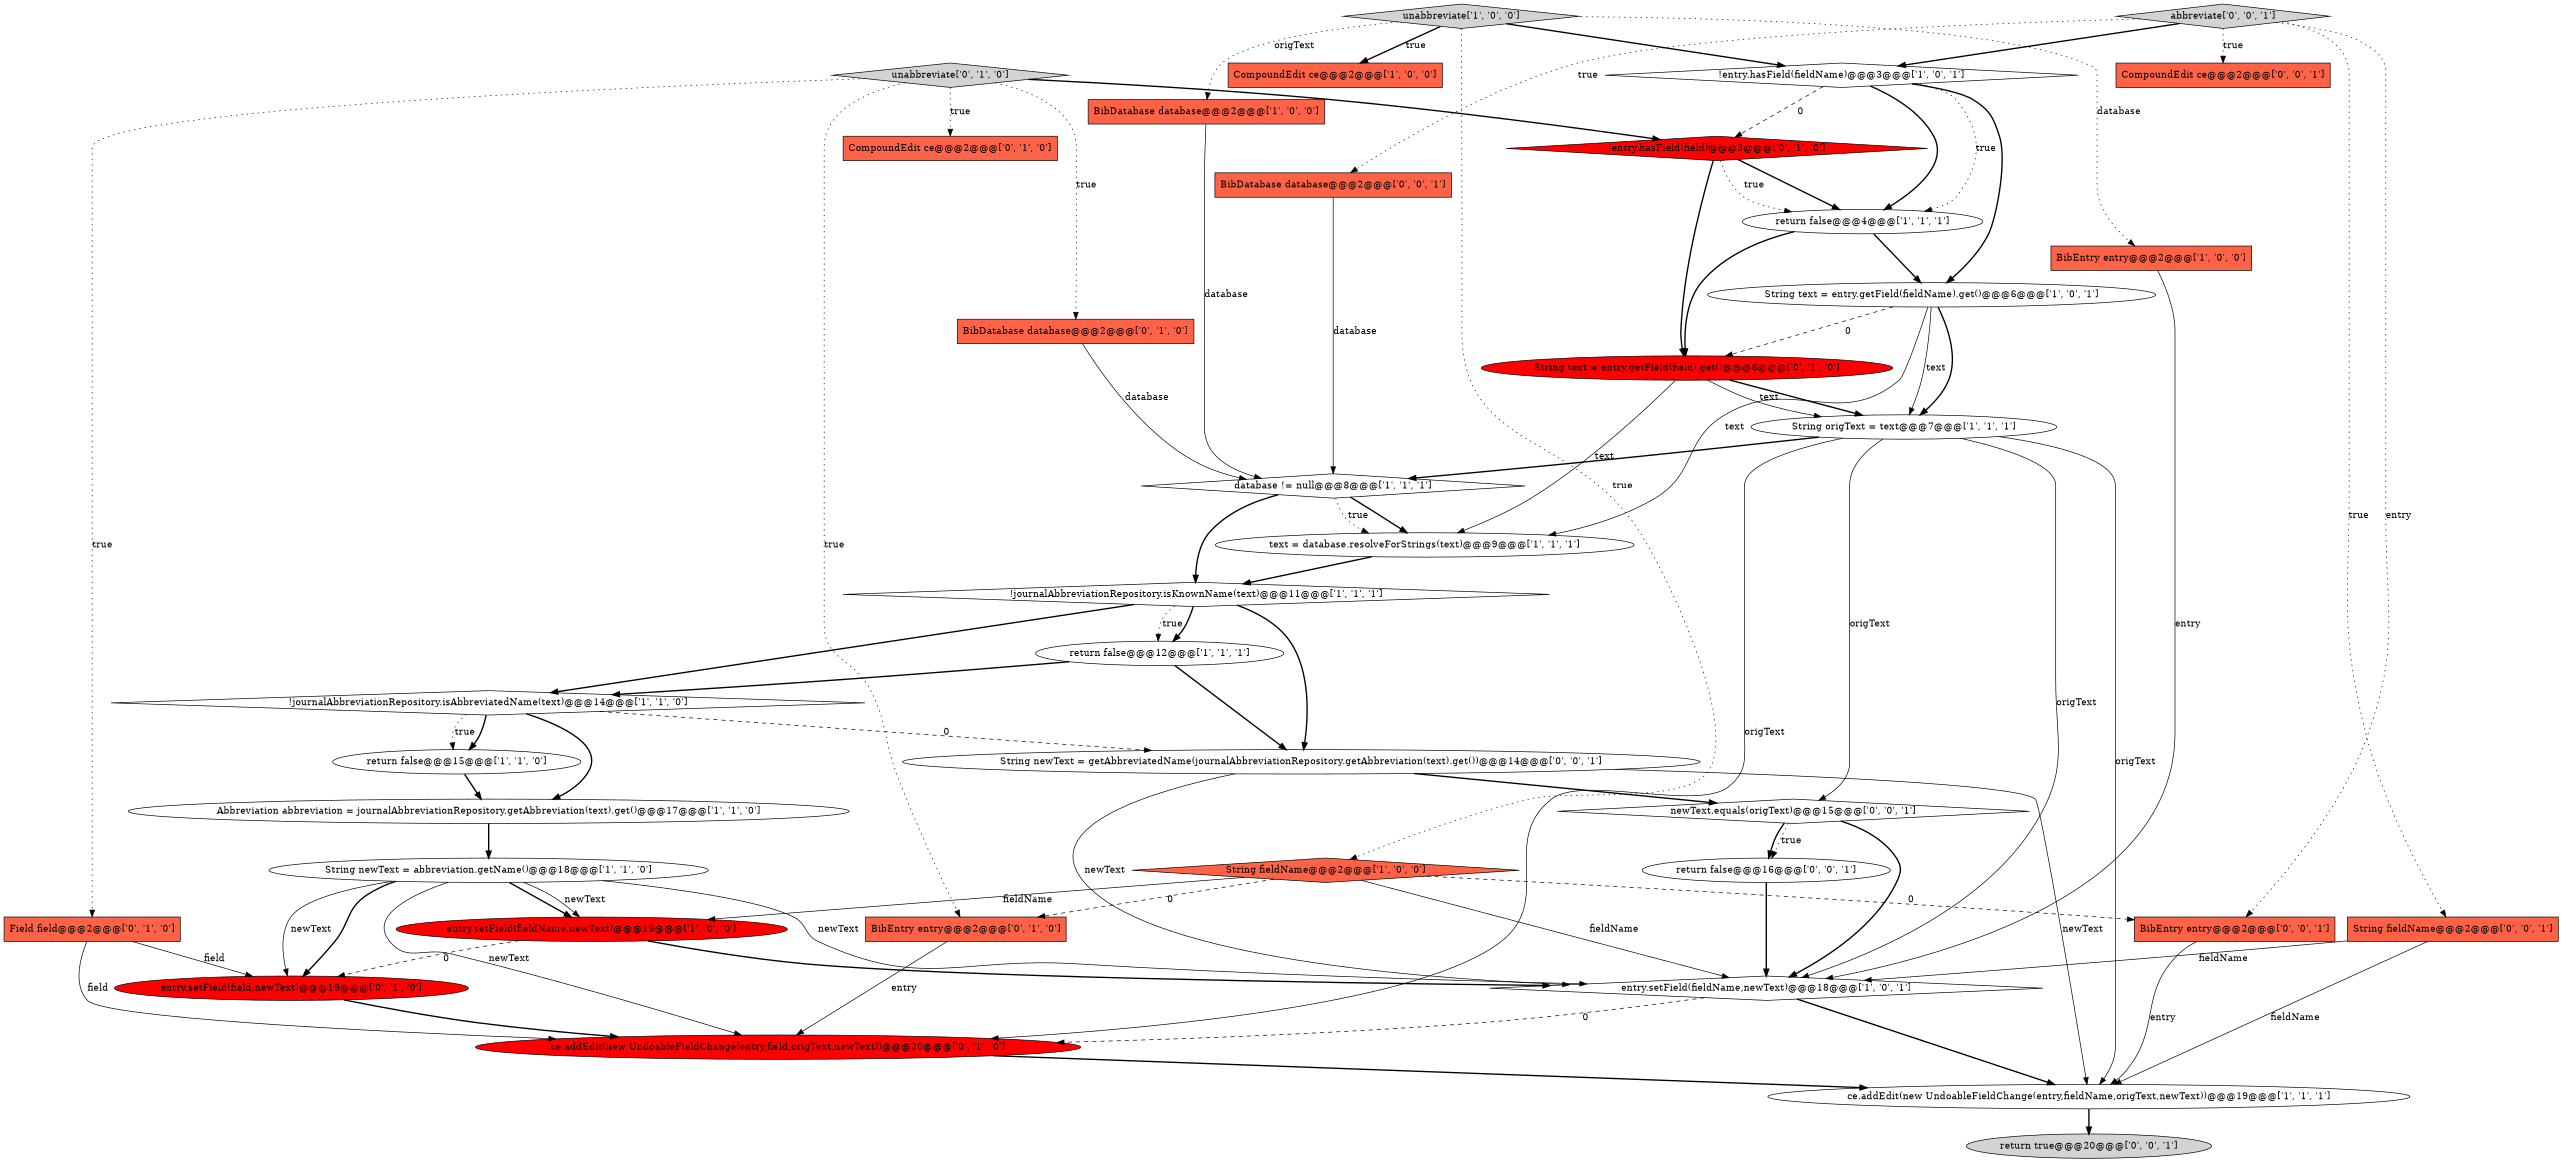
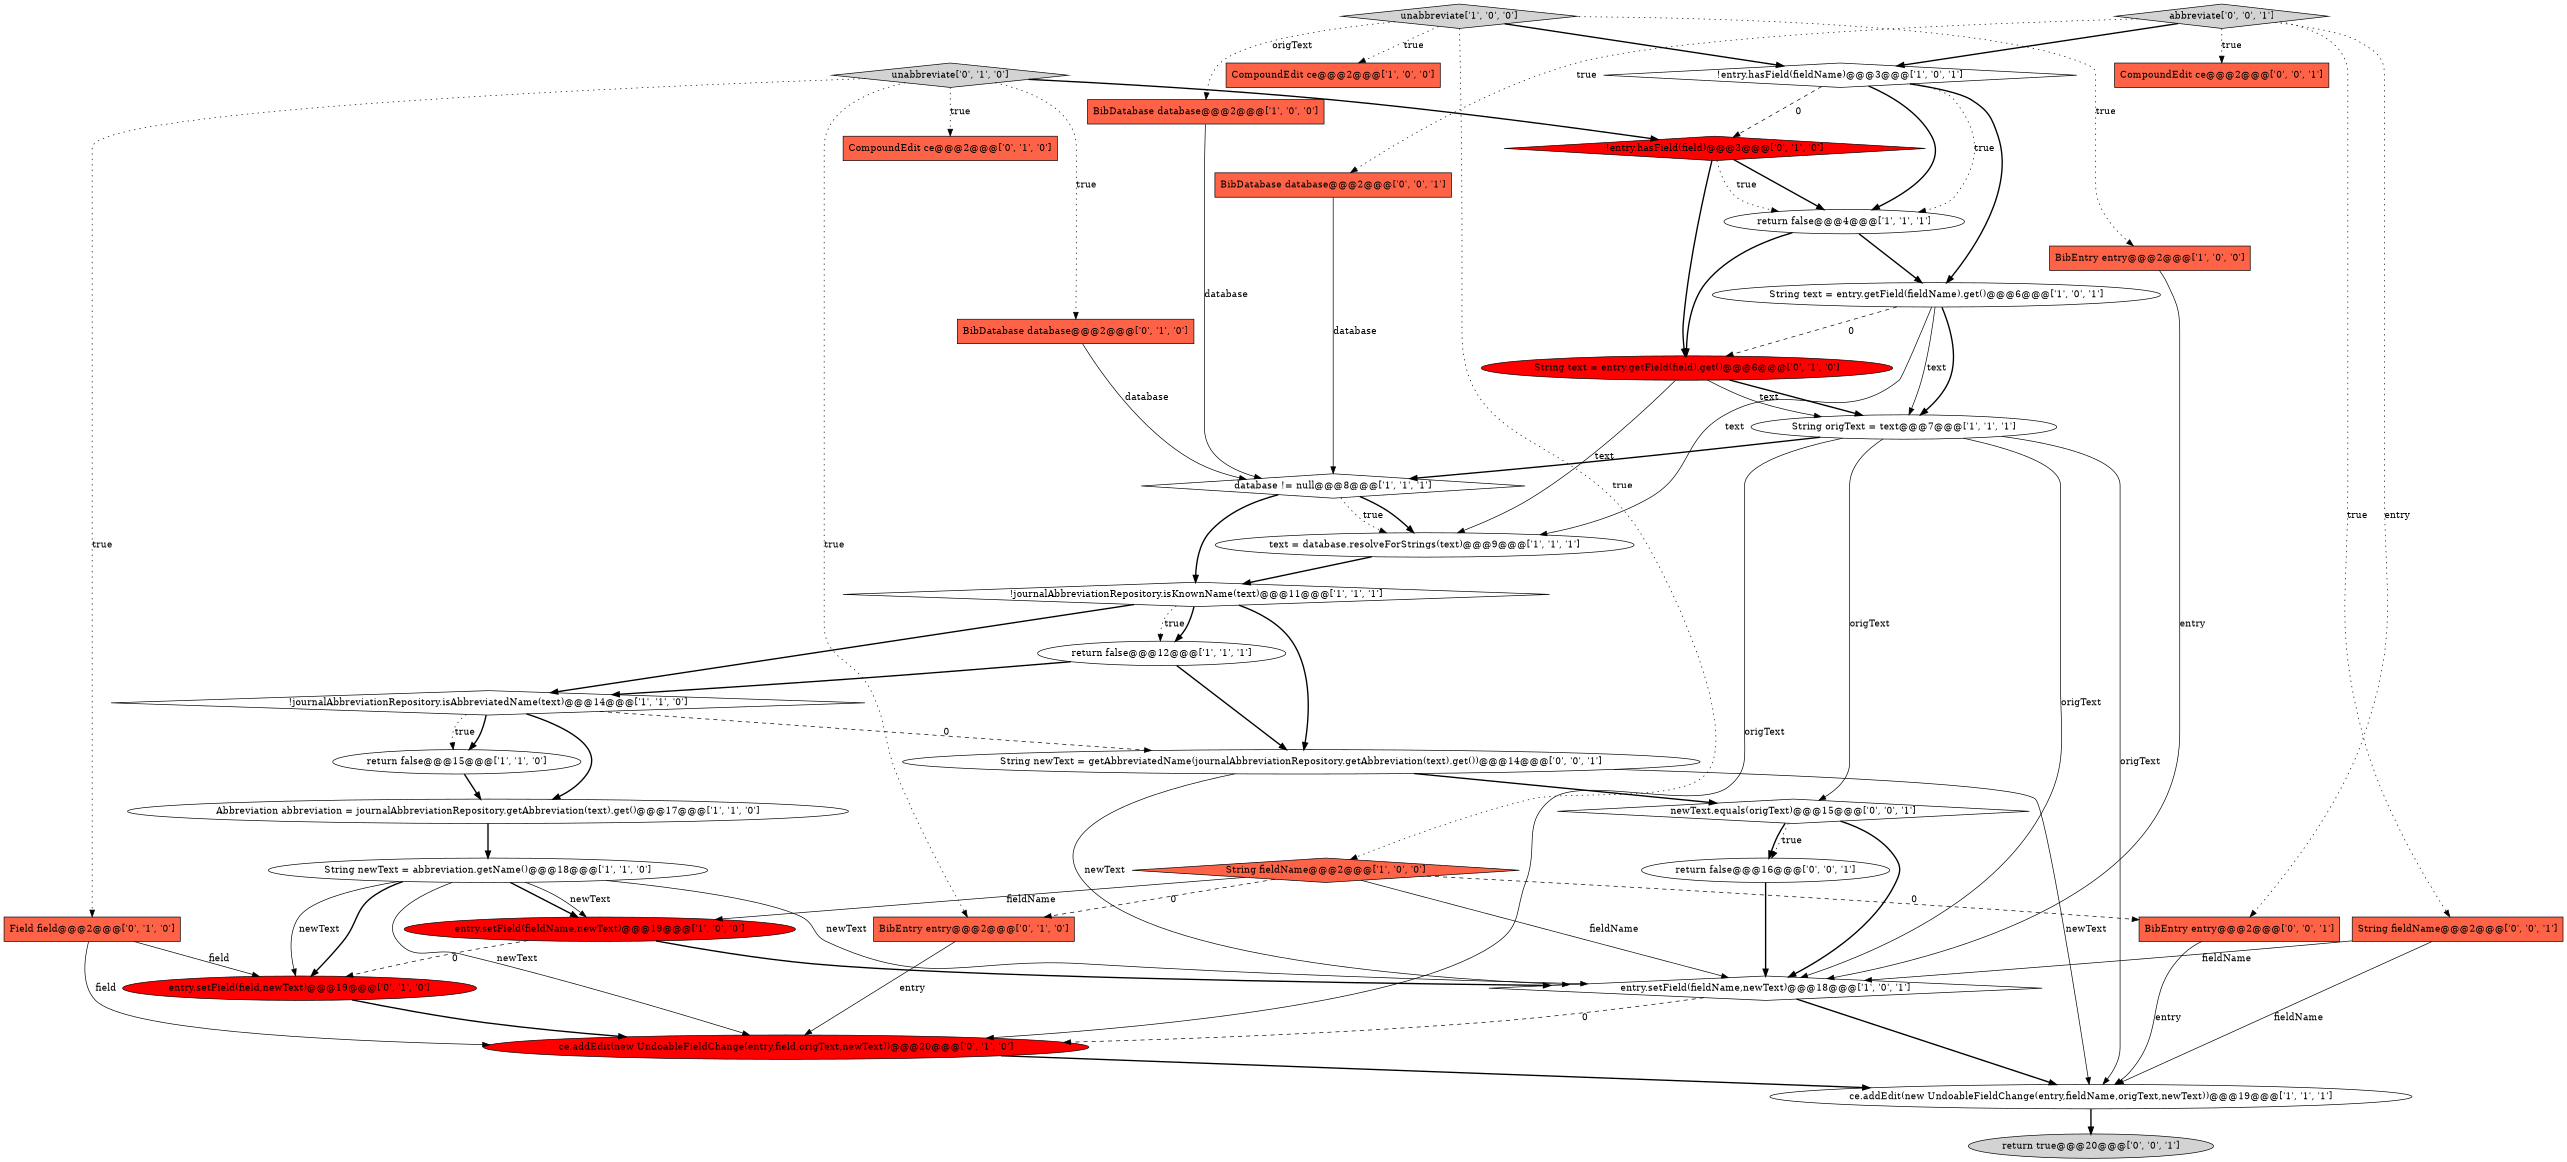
(1404, 43) -> (1402, 43)
(2119, 112) -> (2106, 112)
